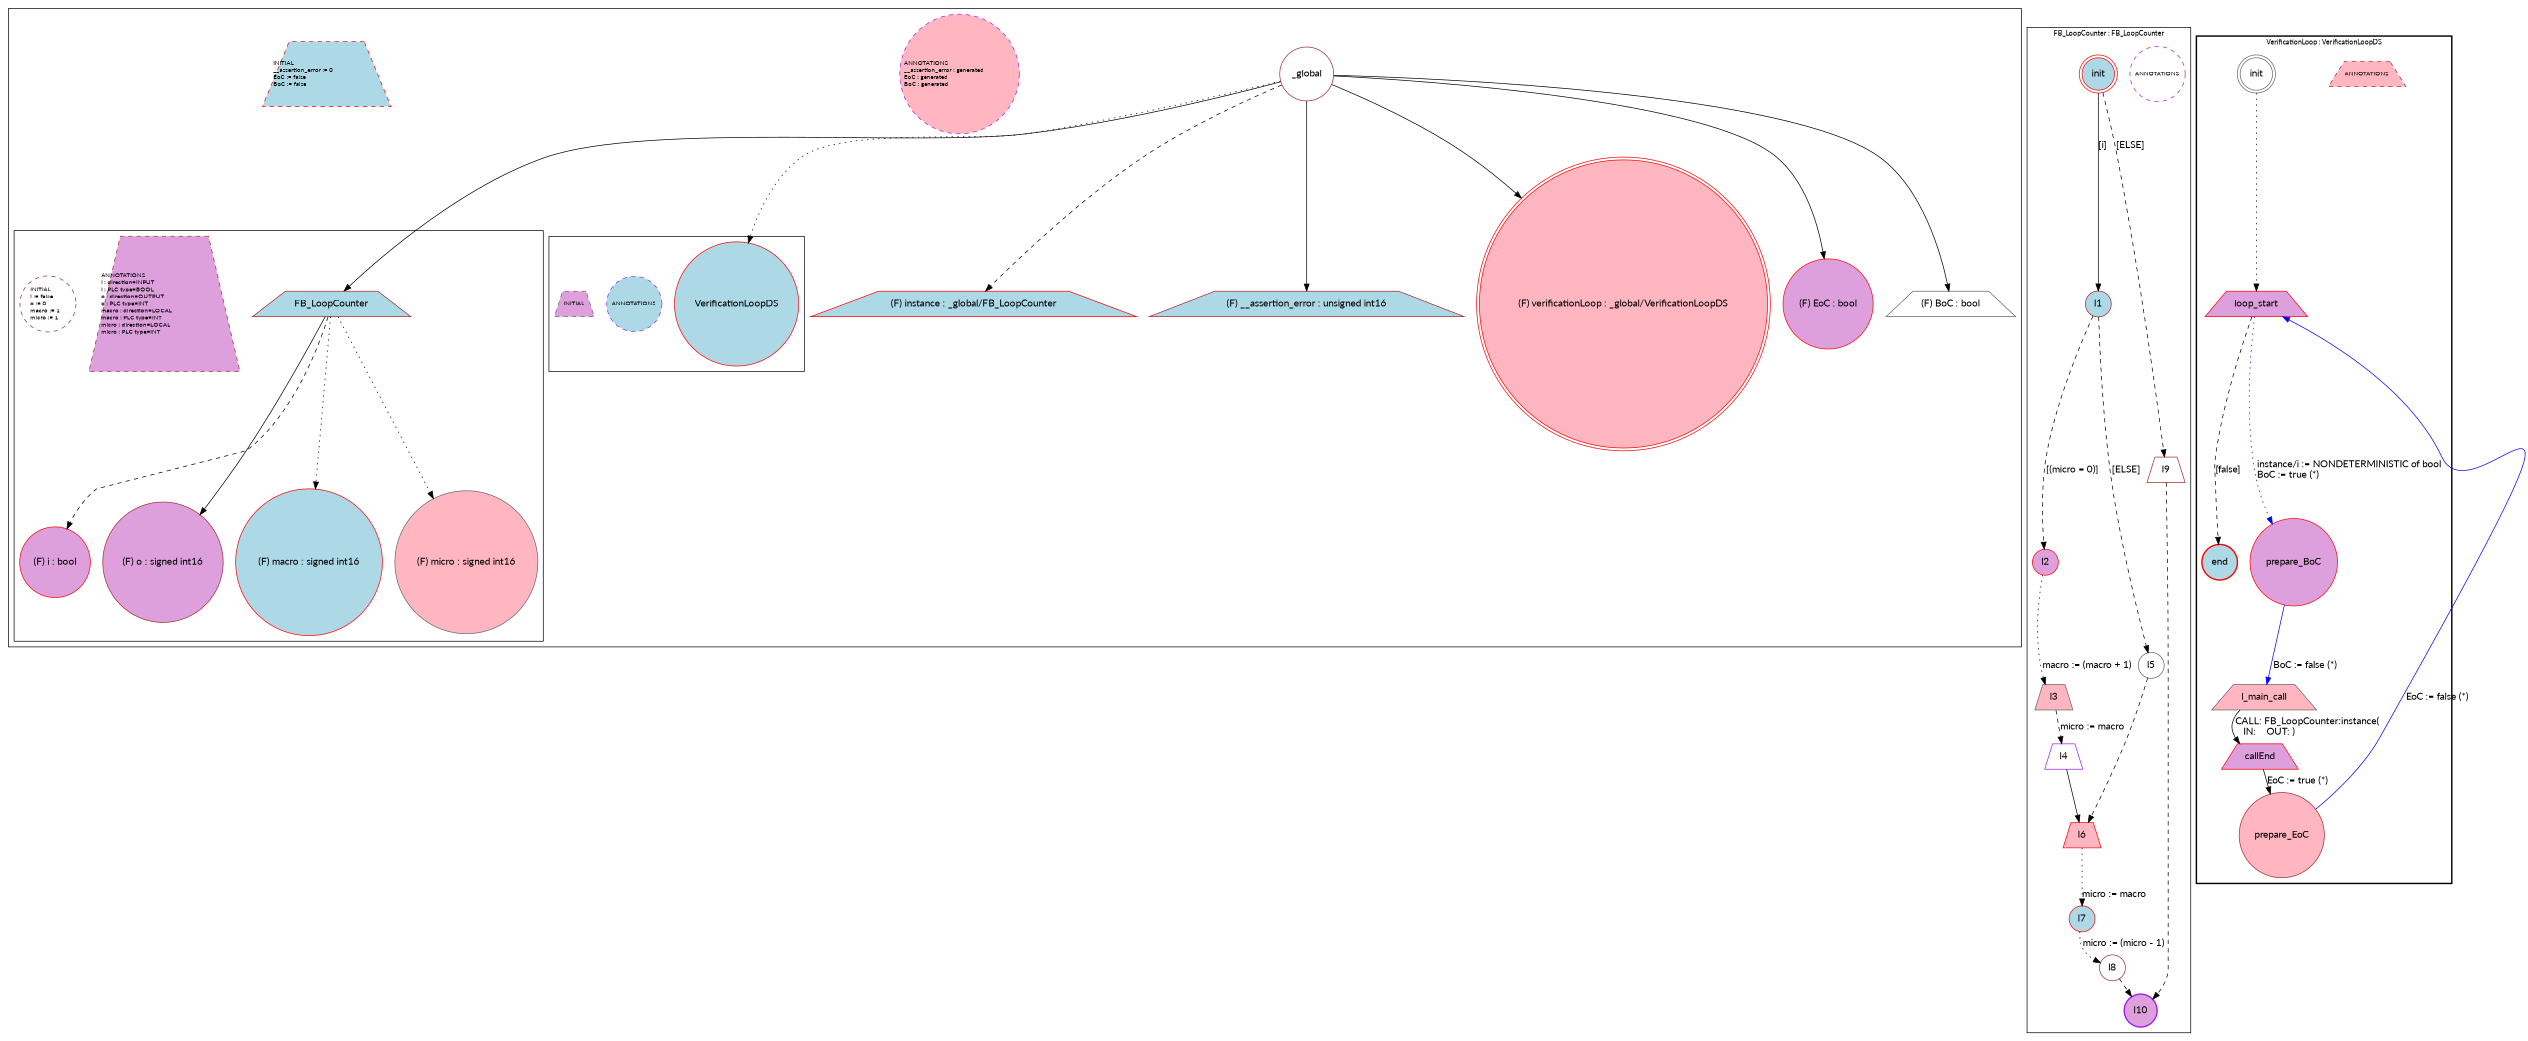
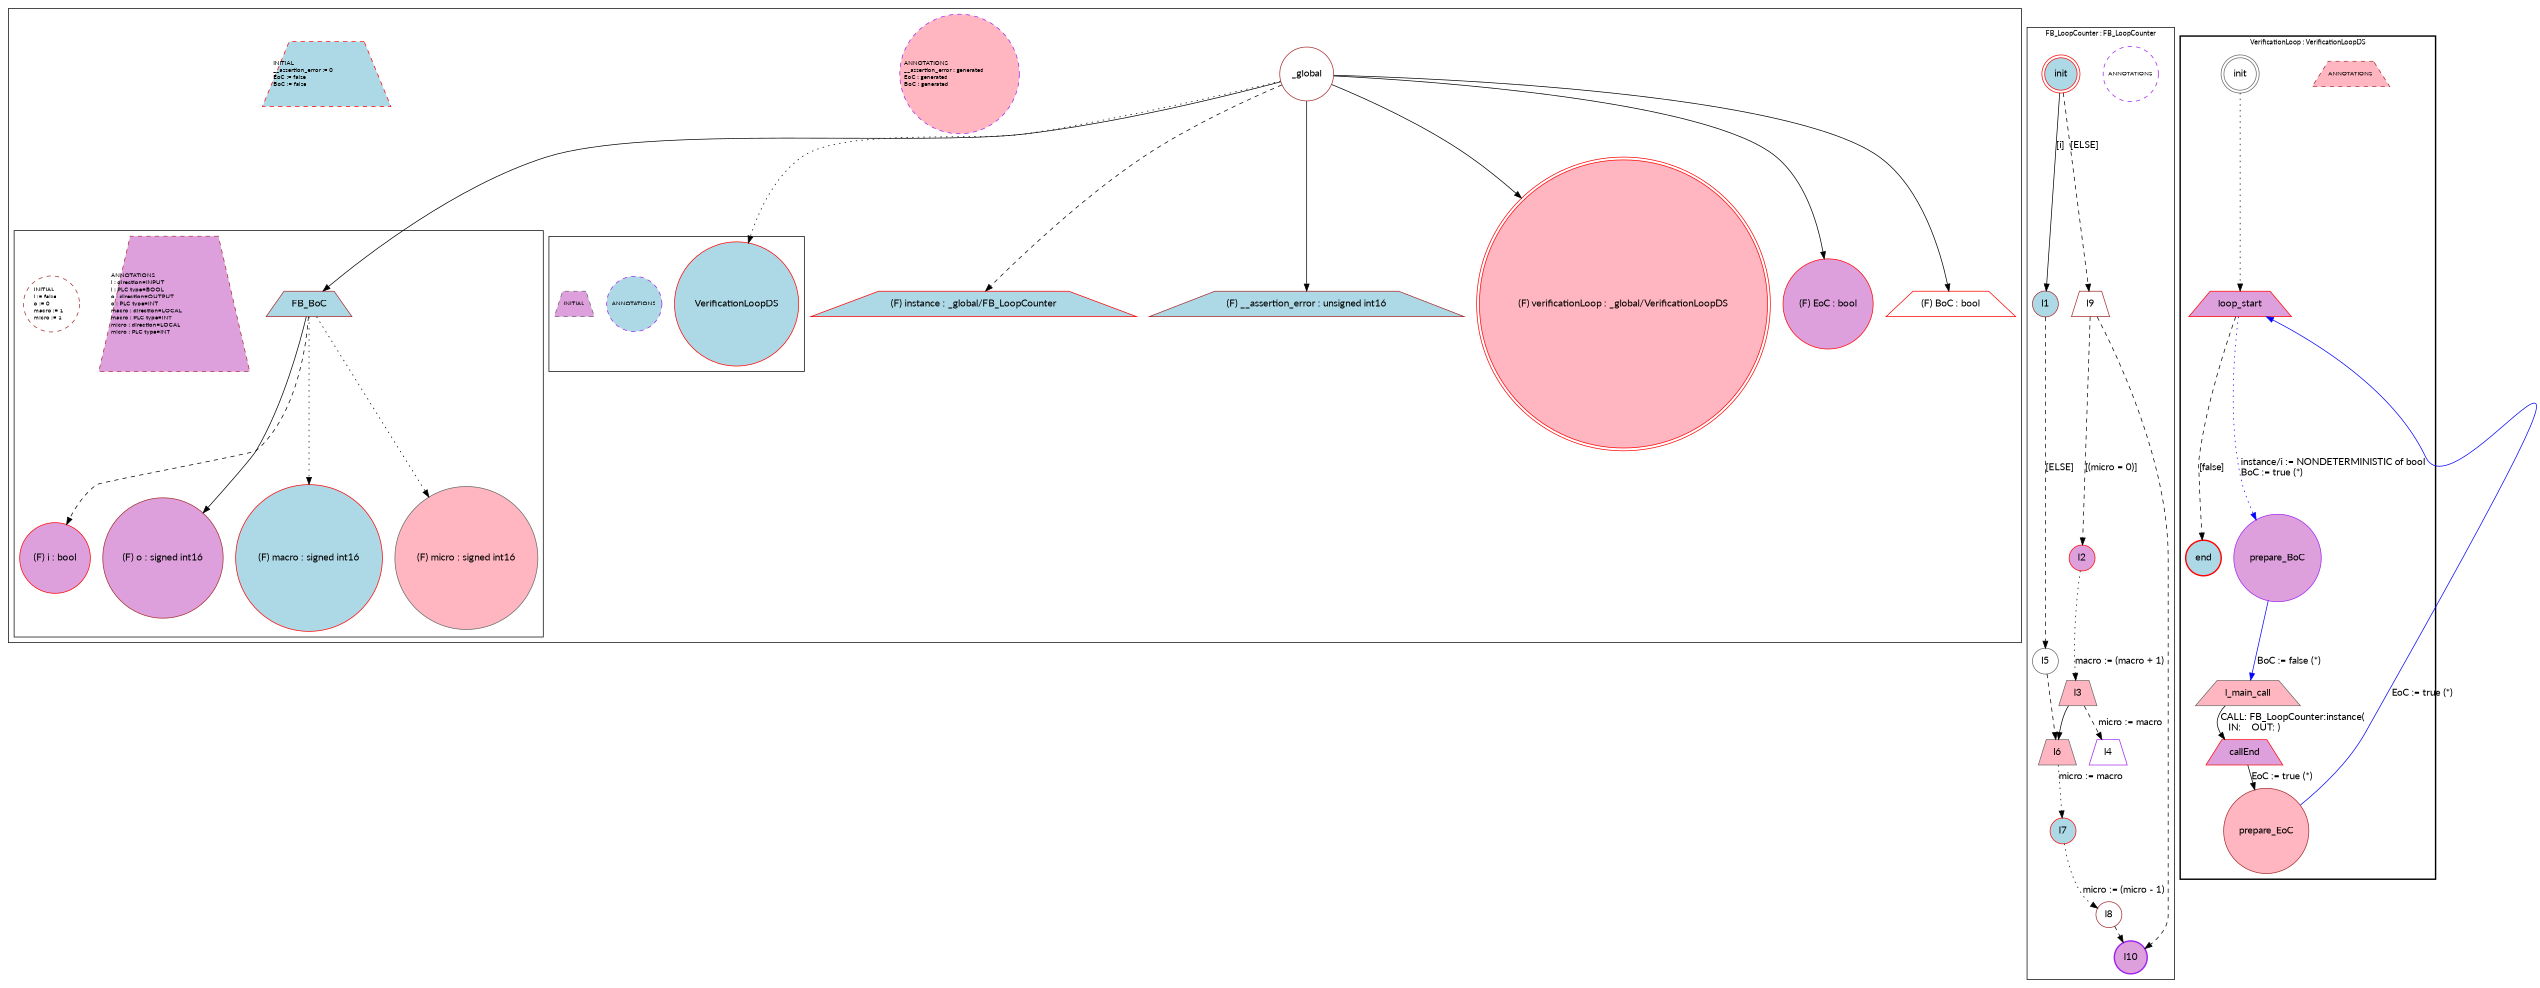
(332, 304) -> (309, 304)
(1951, 304) -> (1951, 304)
(2053, 426) -> (2086, 427)
(2294, 562) -> (2278, 558)
(2437, 697) -> (2423, 693)
(2072, 792) -> (2063, 719)
(2082, 835) -> (2057, 752)
